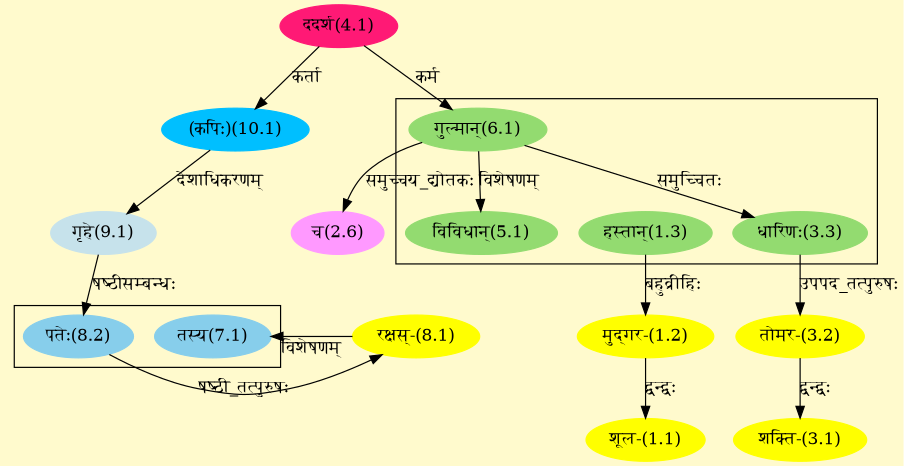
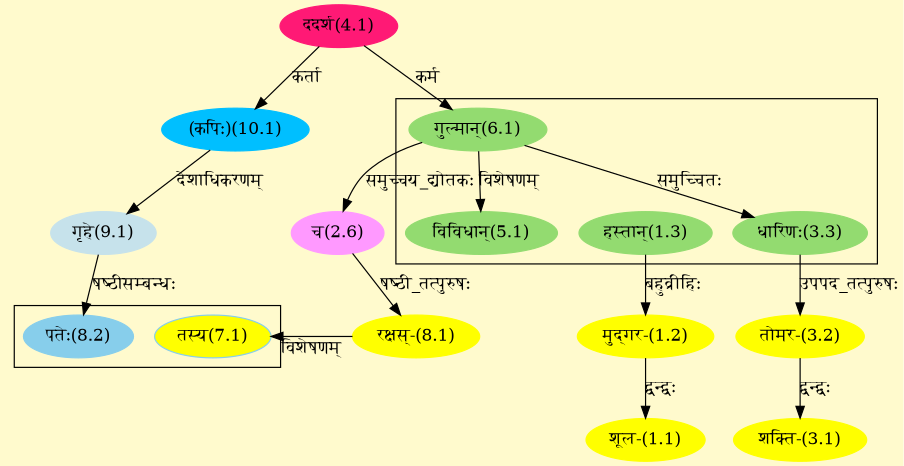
(213, 336) -> (213, 336)
(240, 394) -> (373, 280)
